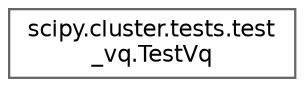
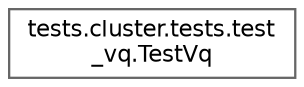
(152, 43) -> (152, 43)
